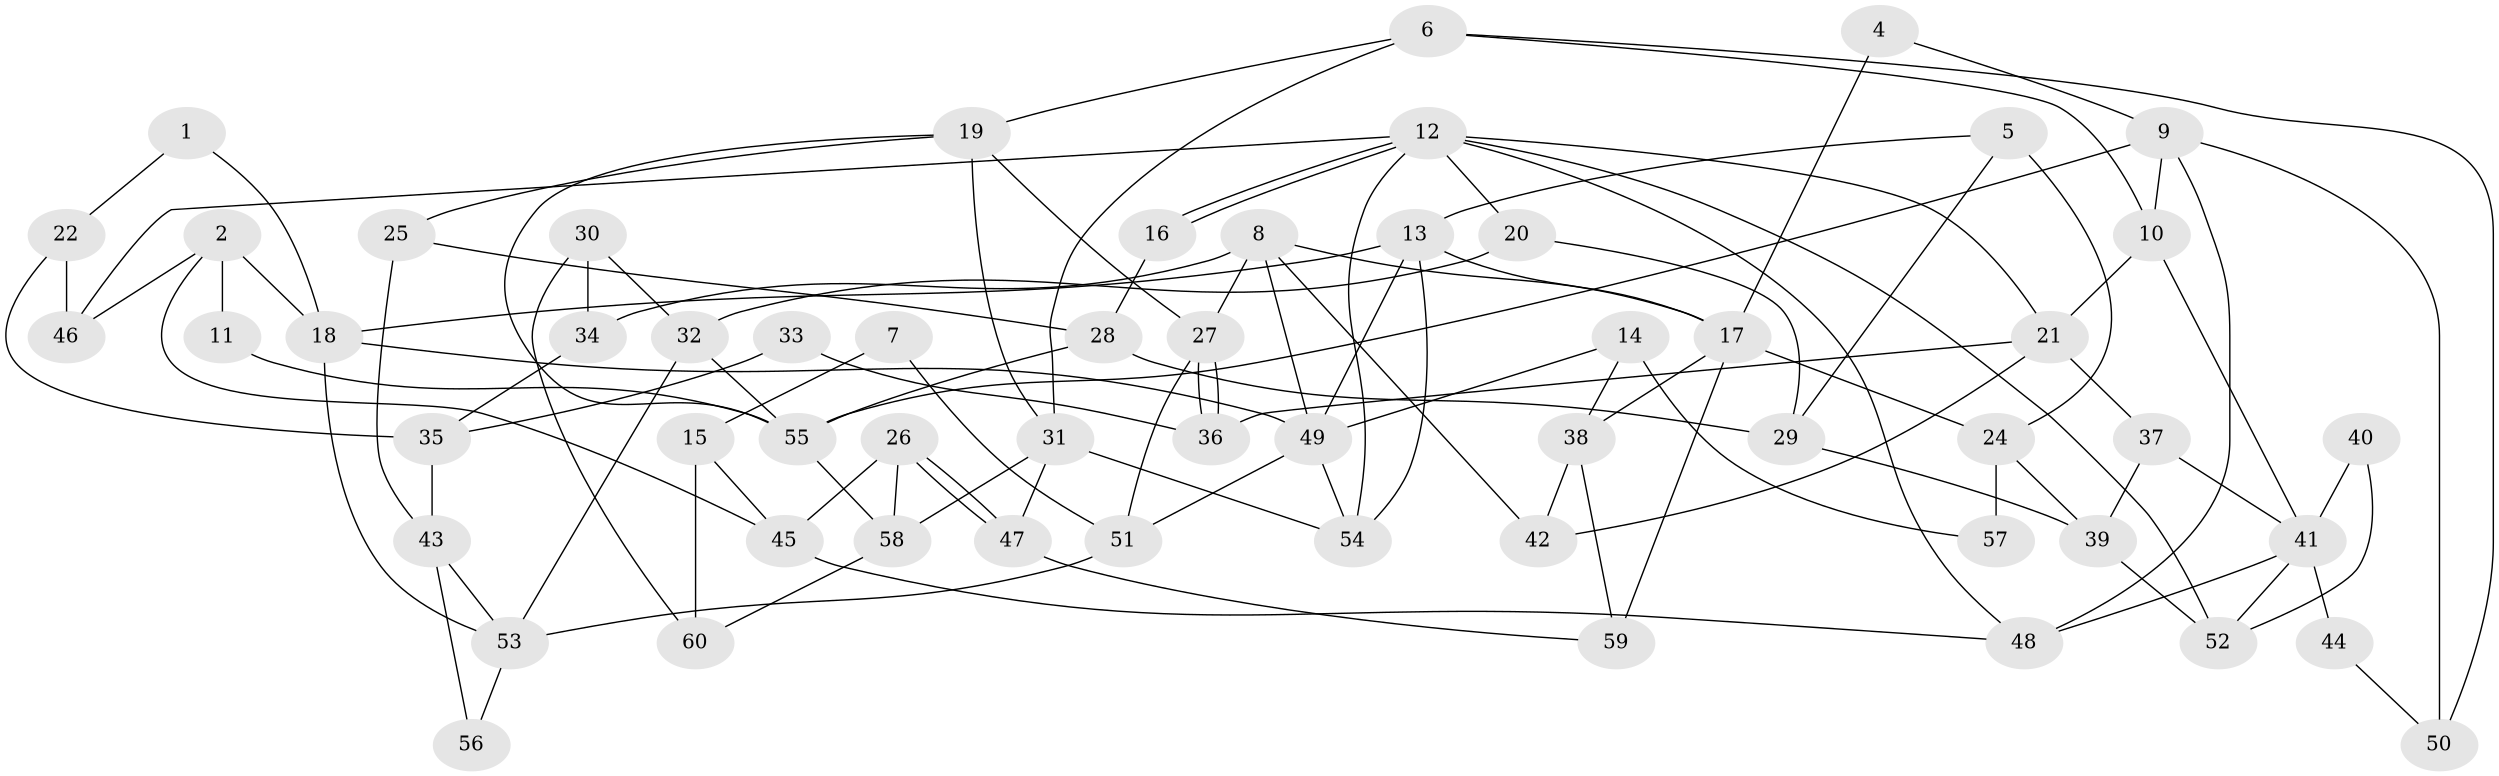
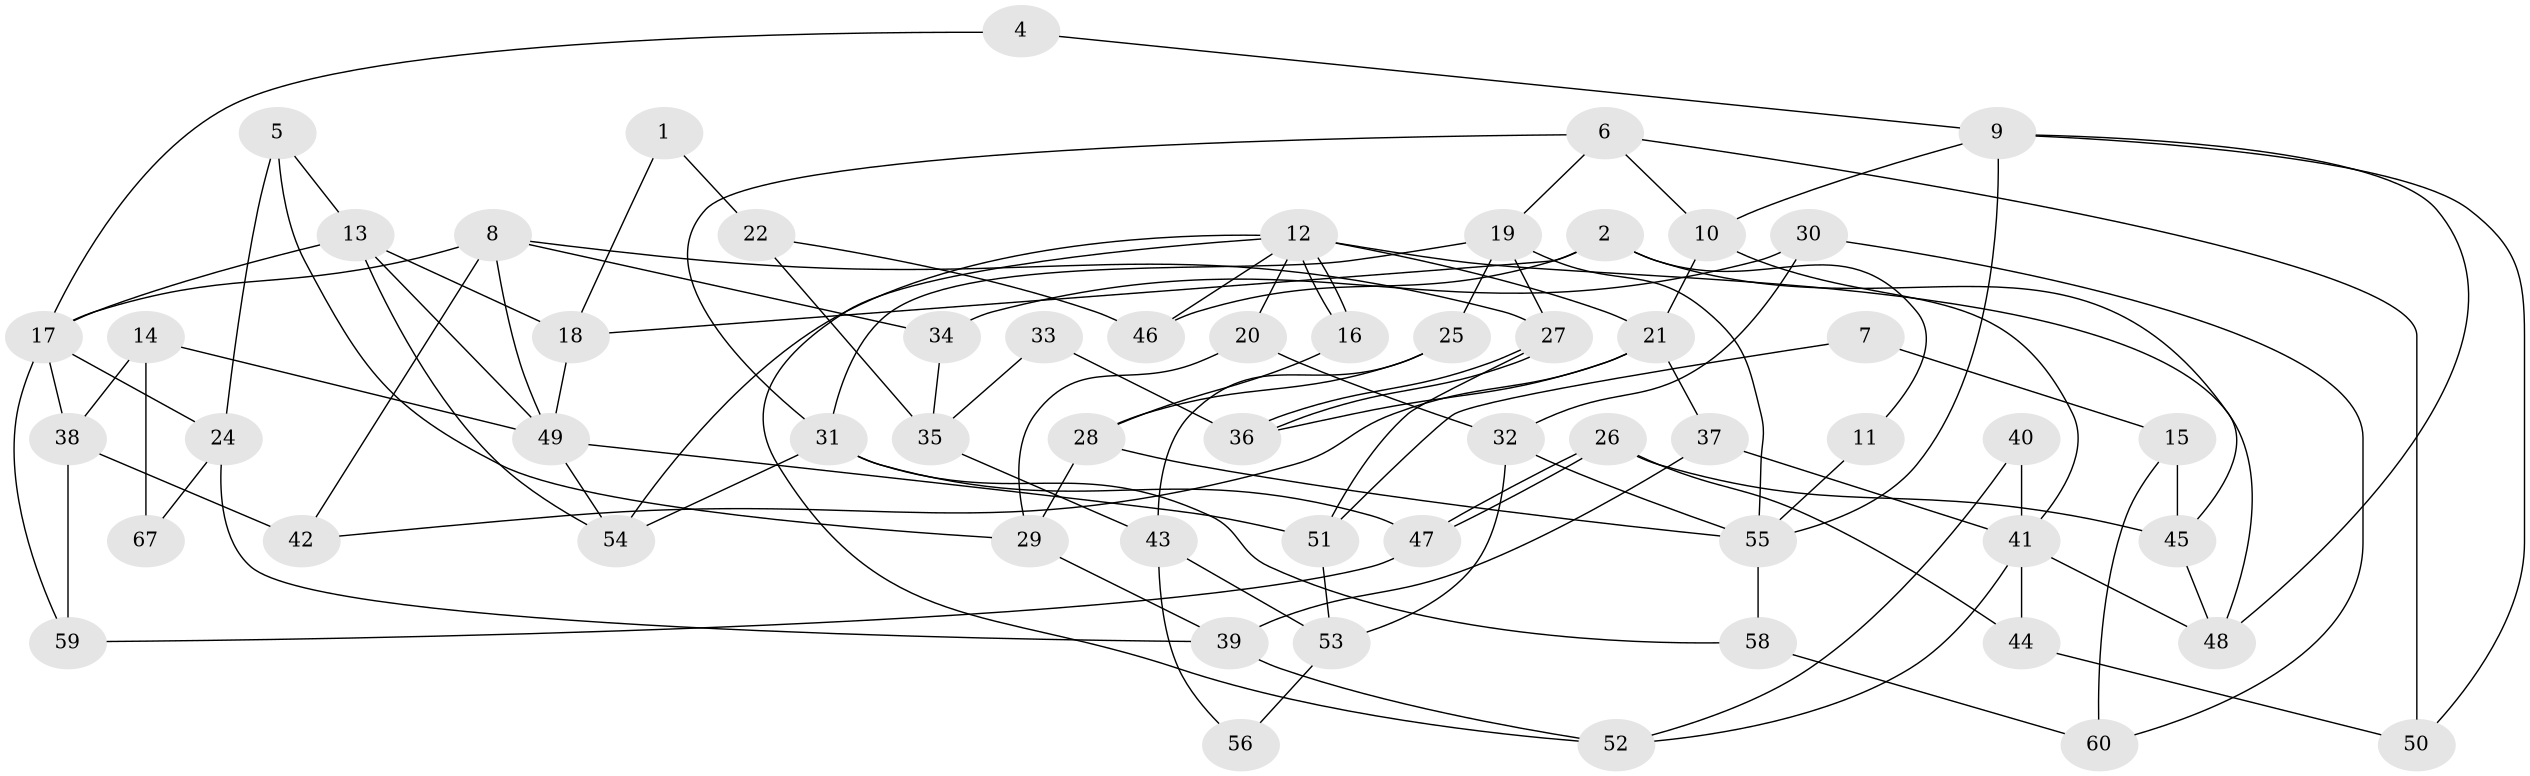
(896, 490) -> (1806, 515)
(357, 524) -> none
(1996, 541) -> (146, 541)
